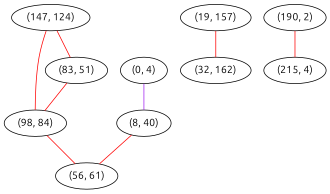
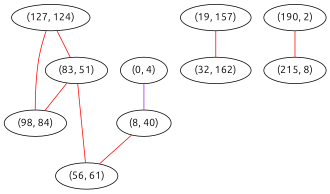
(51, 18) -> (51, 18)
(295, 70) -> (295, 70)
(61, 150) -> (82, 123)
